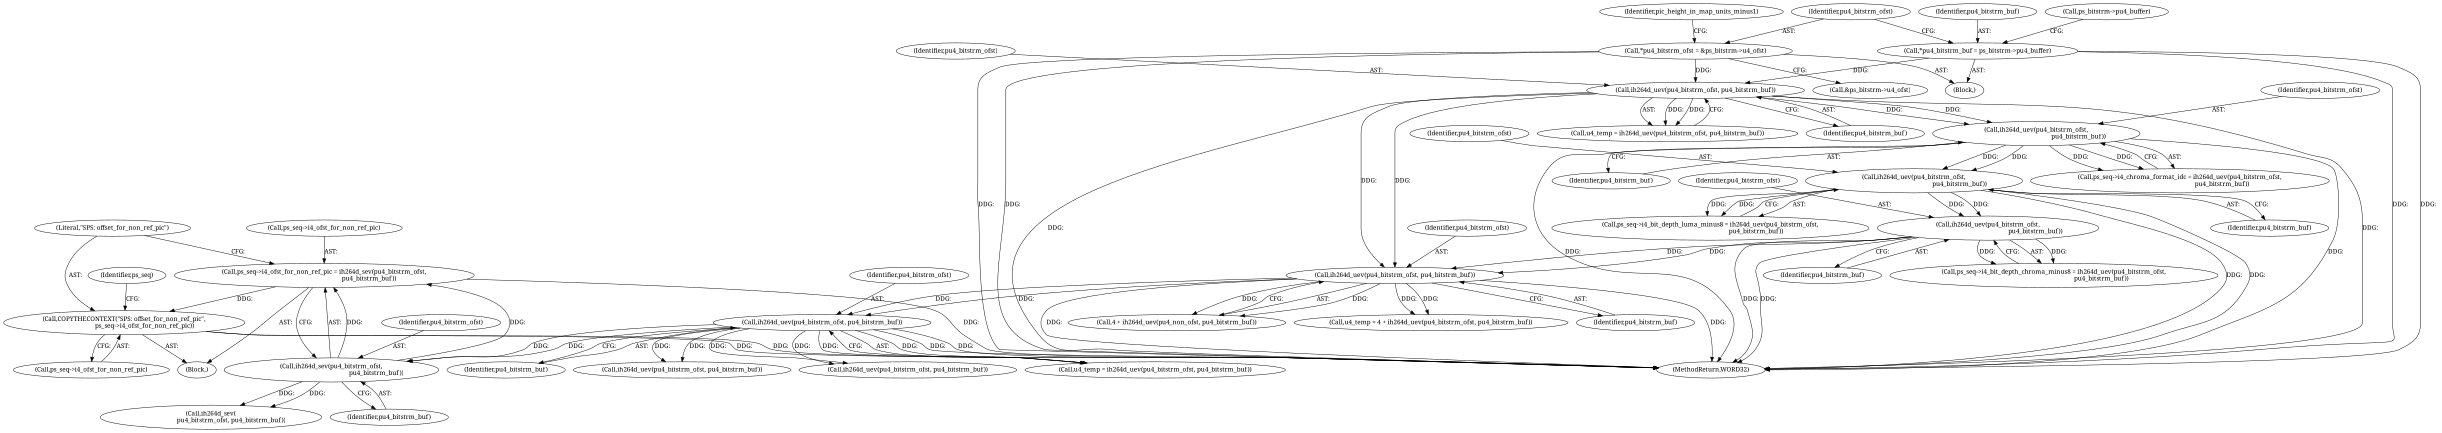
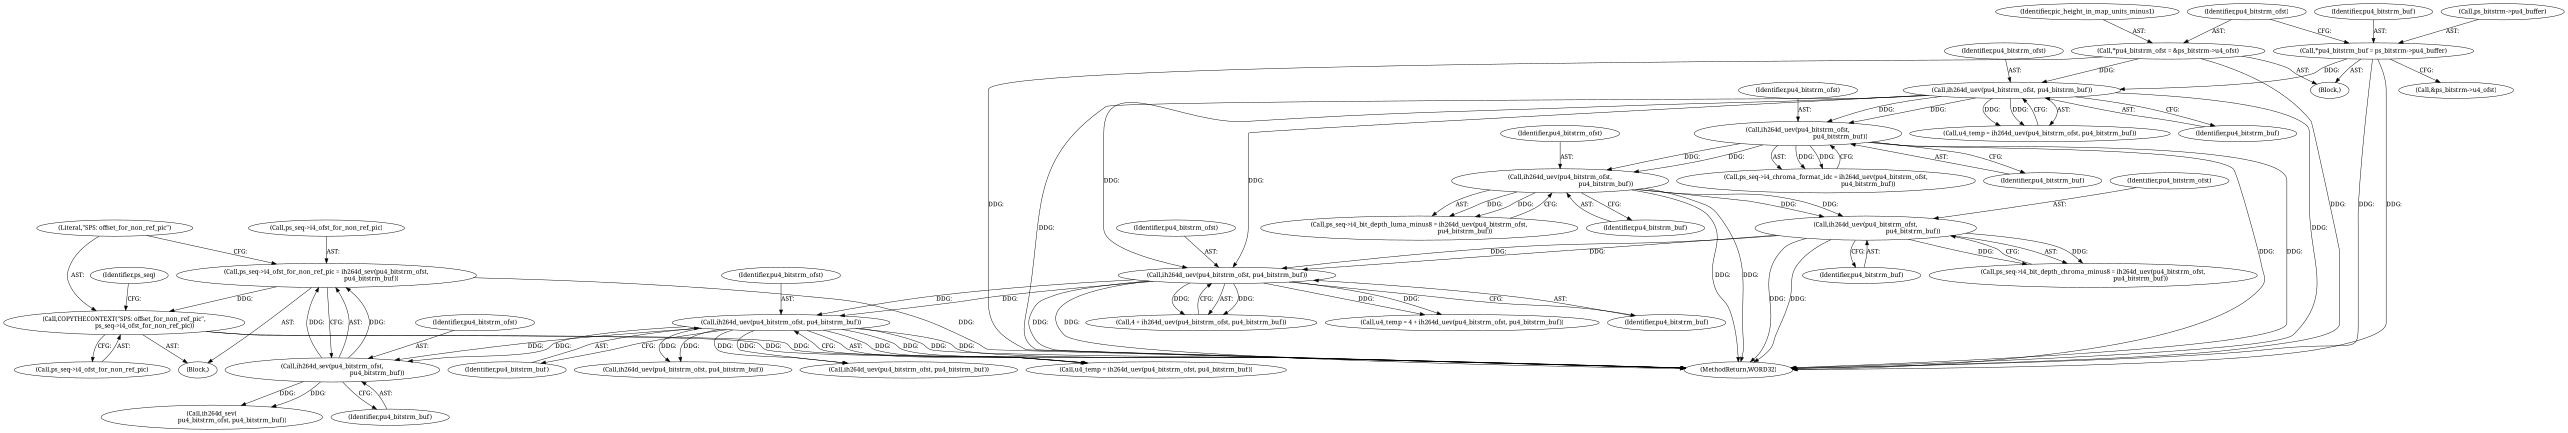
(1701, 31) -> (2140, 31)
(2058, 31) -> (2453, 31)
(1782, 71) -> (2413, 70)
(1177, 323) -> (1201, 323)
